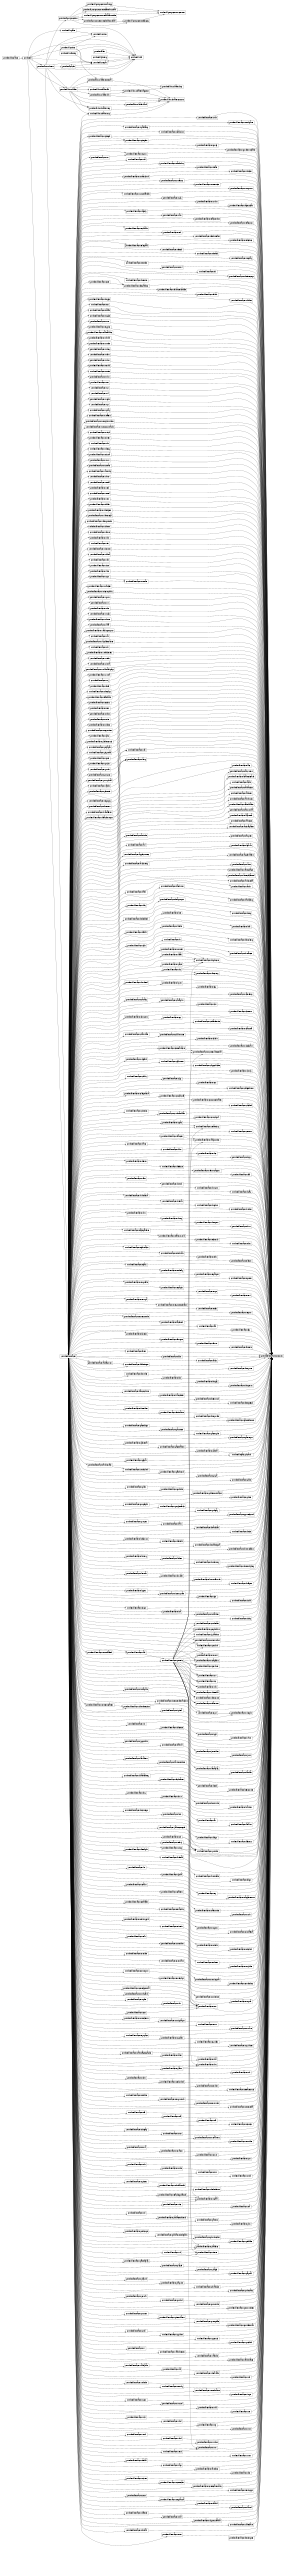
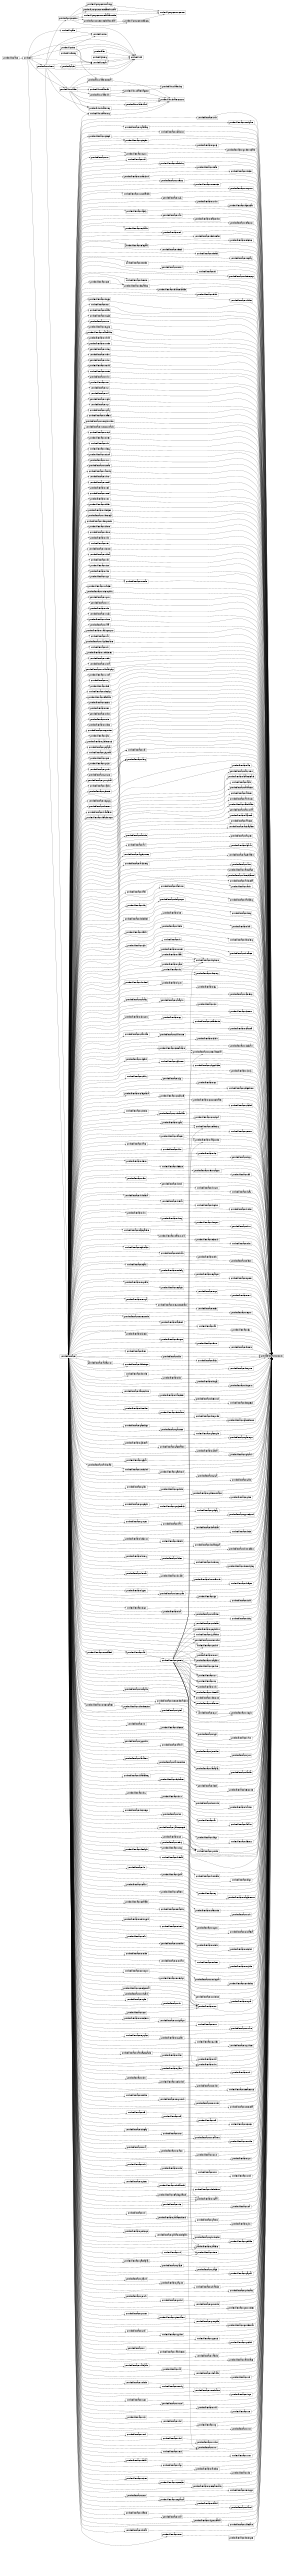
(100, 527) -> (100, 527)
(241, 1455) -> (241, 1455)
